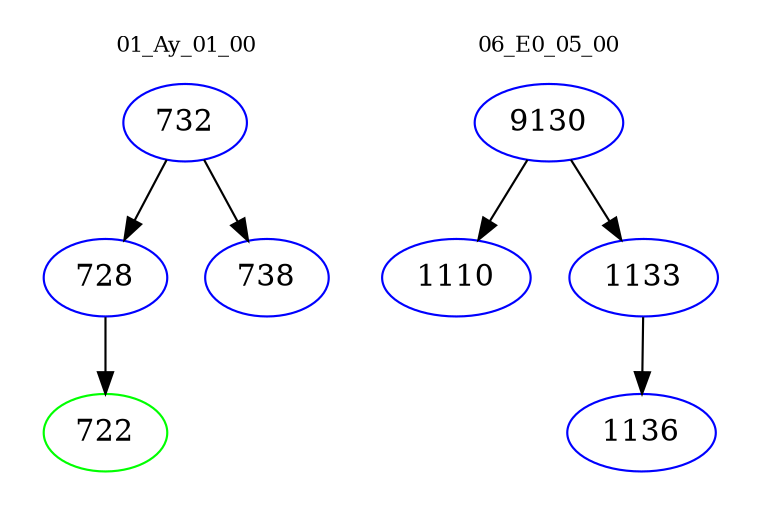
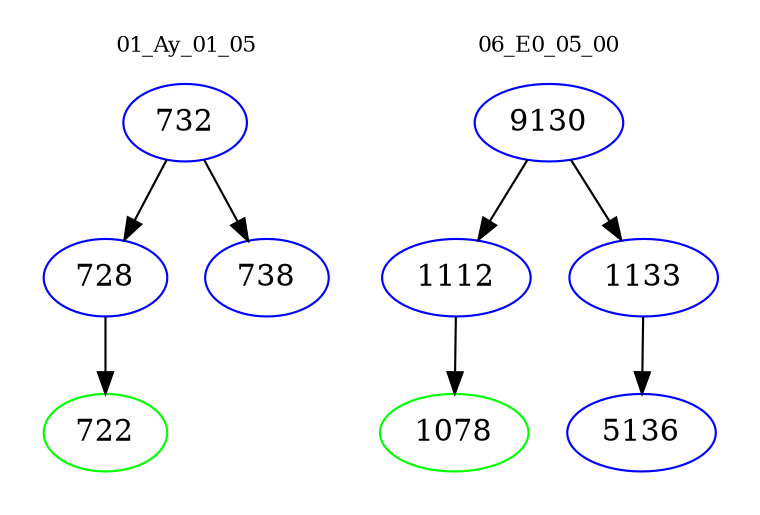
(186, 46) -> (186, 46)
(456, 278) -> (456, 278)
none -> (454, 433)
(642, 433) -> (642, 433)
